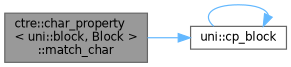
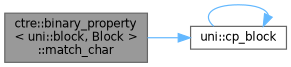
(76, 38) -> (76, 38)
